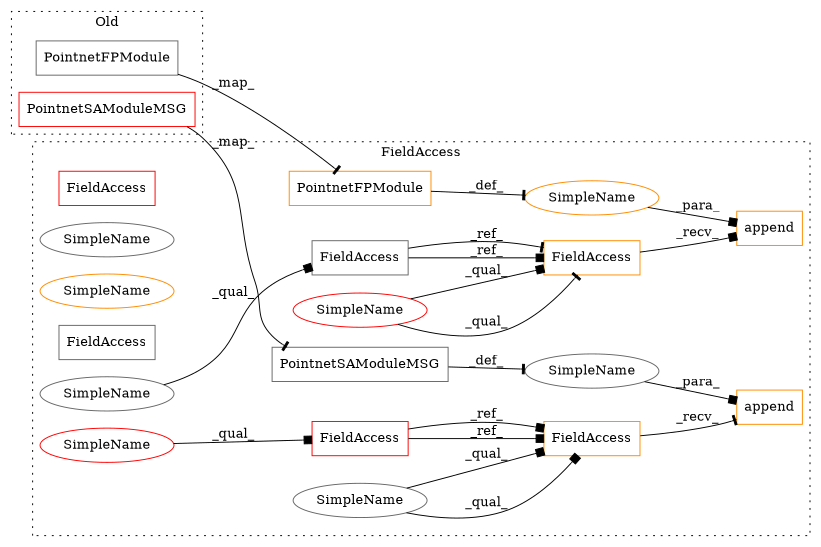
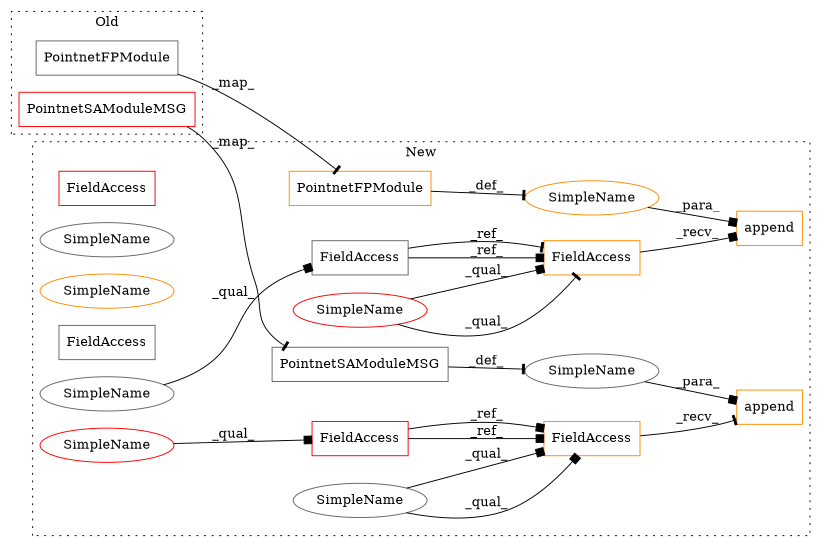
(421, 153) -> (421, 153)
